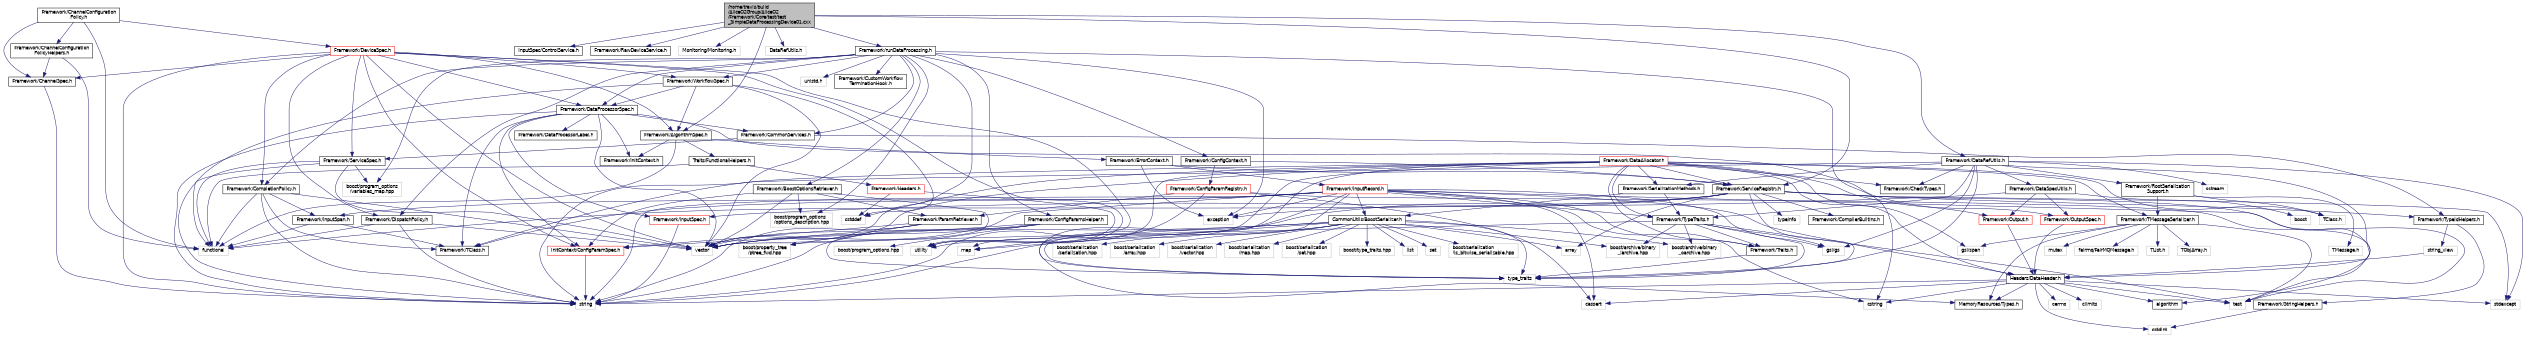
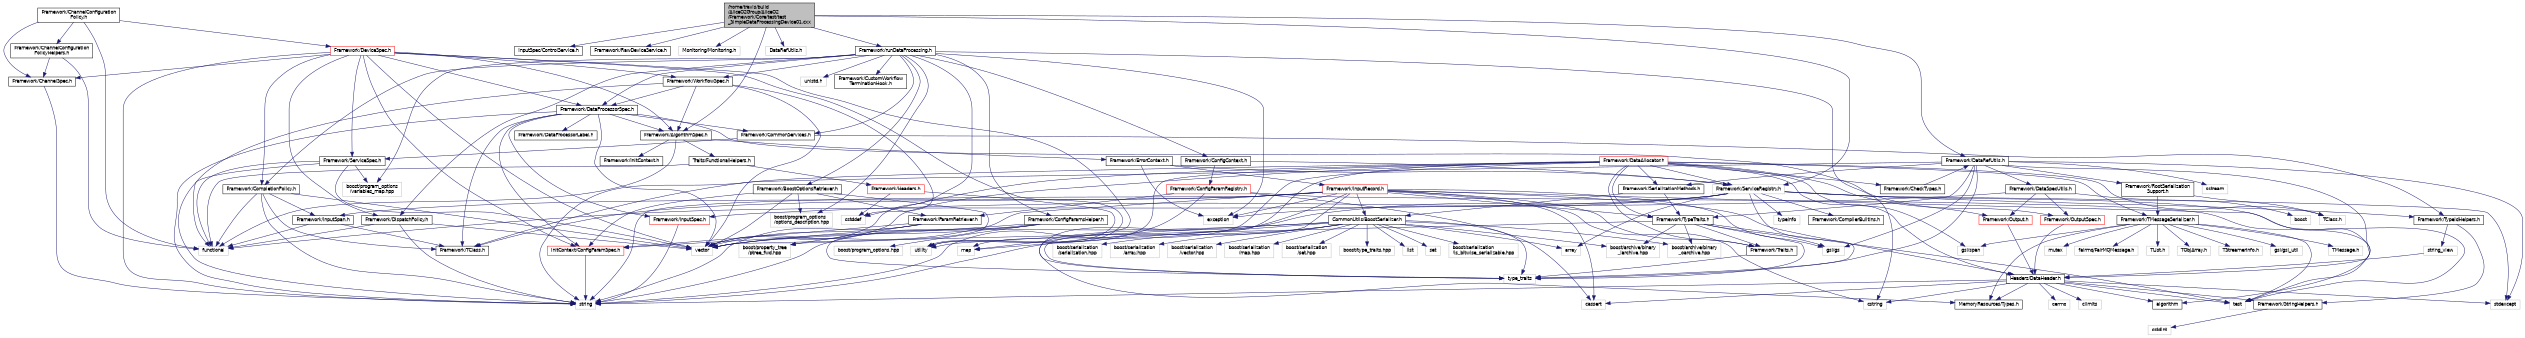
(617, 132) -> (634, 122)
(1944, 174) -> (1944, 176)
(1748, 189) -> (1748, 189)
(2289, 197) -> (2262, 233)
none -> (2241, 251)
none -> (2286, 251)
(2079, 321) -> (2138, 289)
